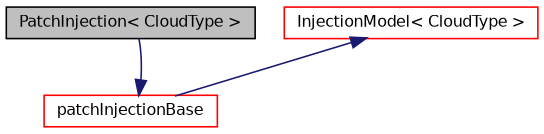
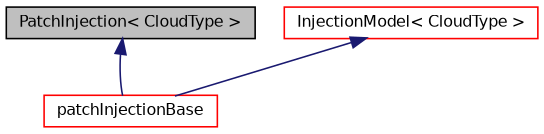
(141, 59) -> (120, 75)
